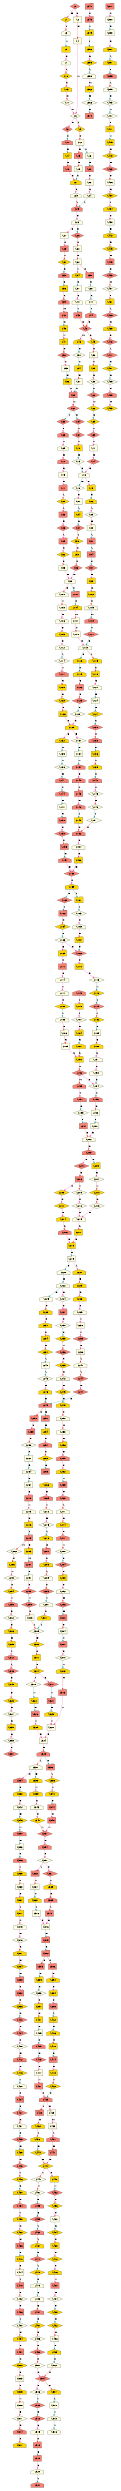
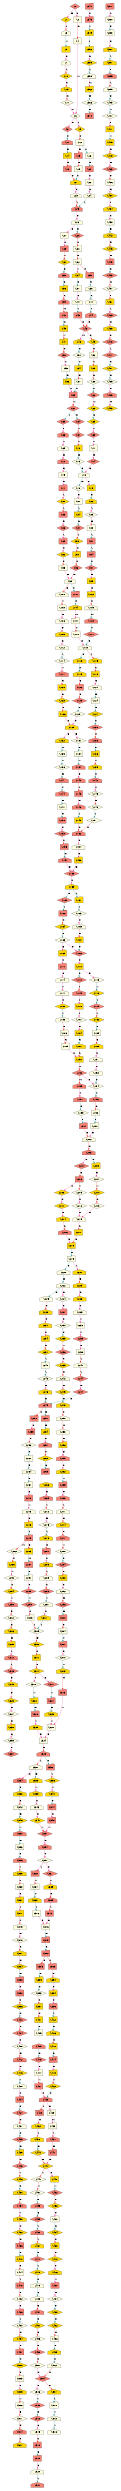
none -> (79, 980)
(39, 2039) -> none
